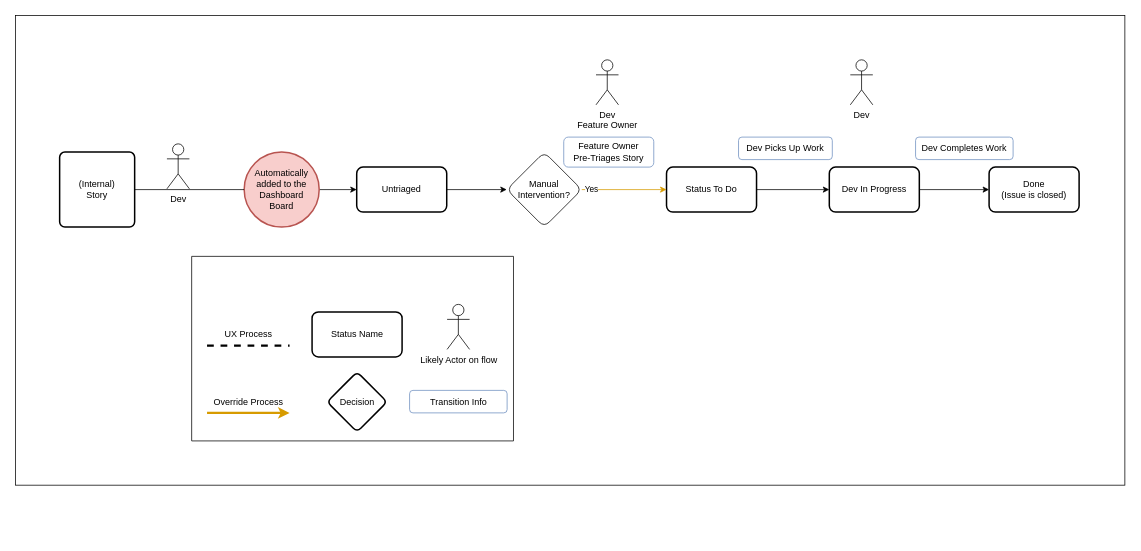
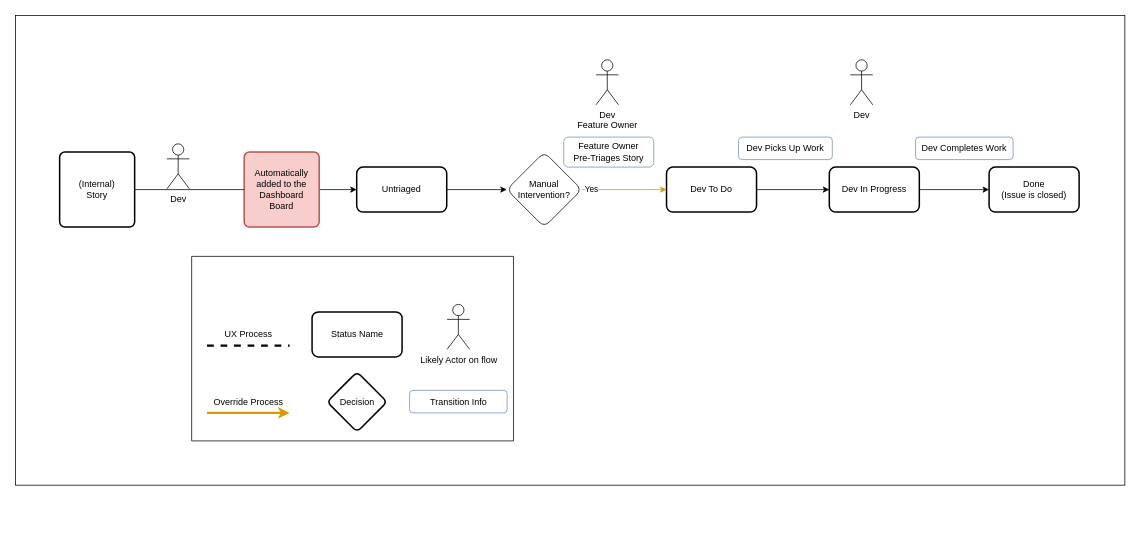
(282, 189) -> (282, 189)
(711, 189) -> (711, 189)
